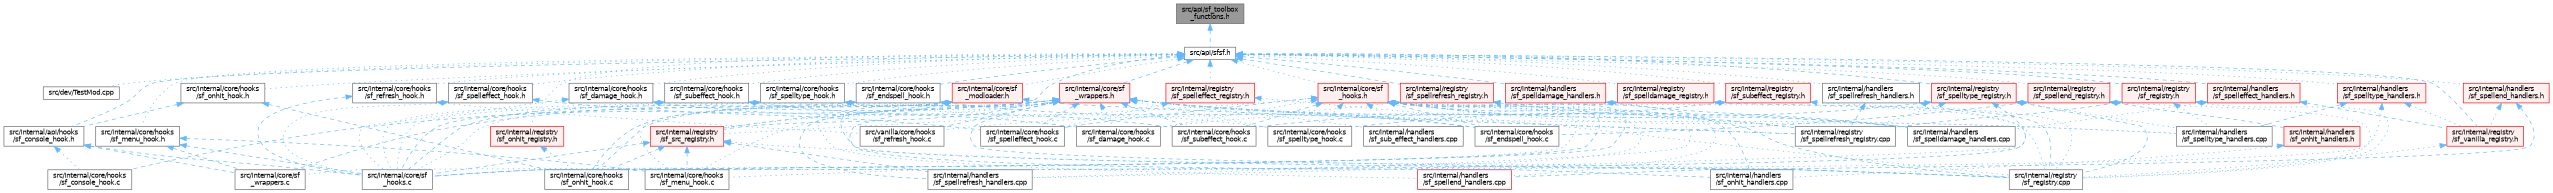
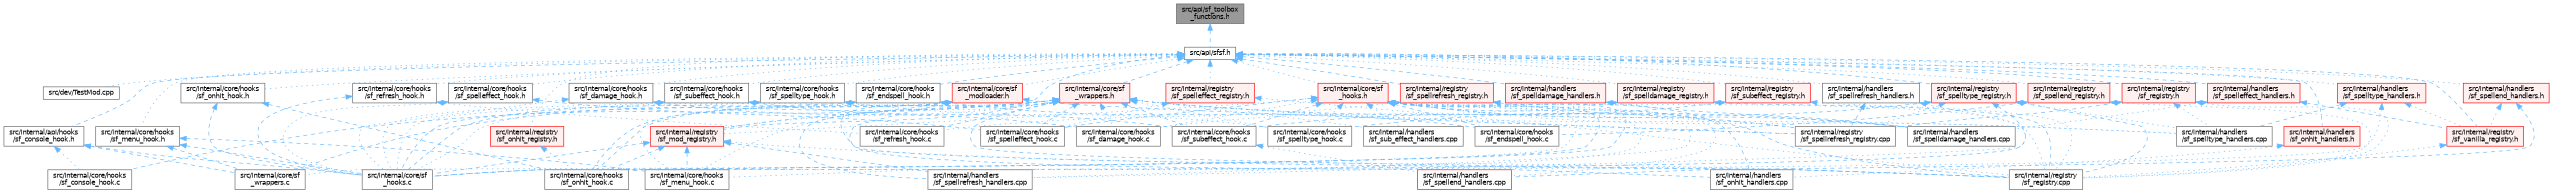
(1306, 113) -> none
(130, 115) -> (267, 162)
(2200, 115) -> (1798, 63)
(687, 136) -> (687, 136)
(902, 136) -> (902, 136)
(989, 165) -> (1321, 156)
